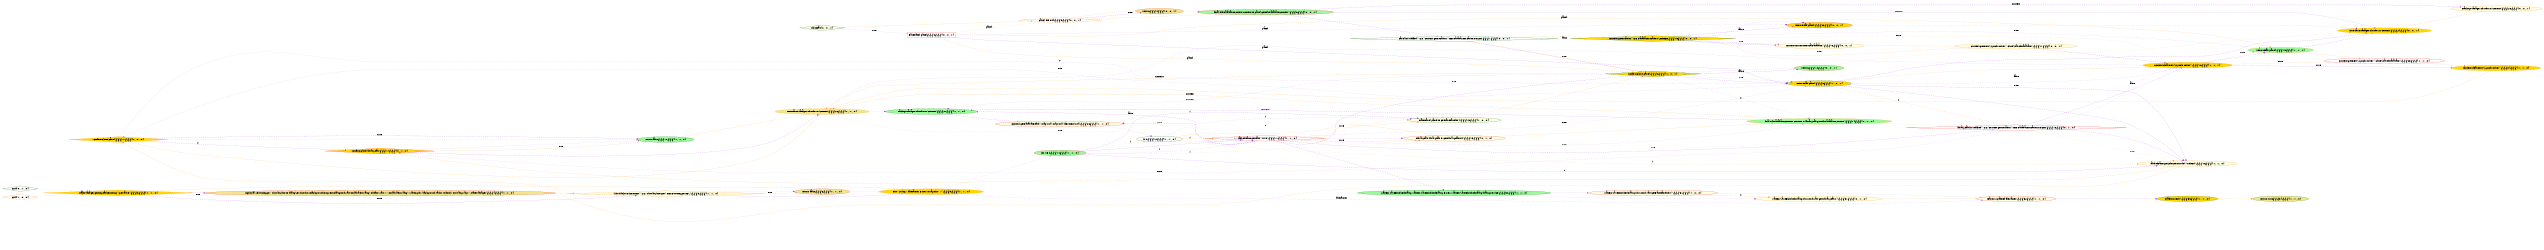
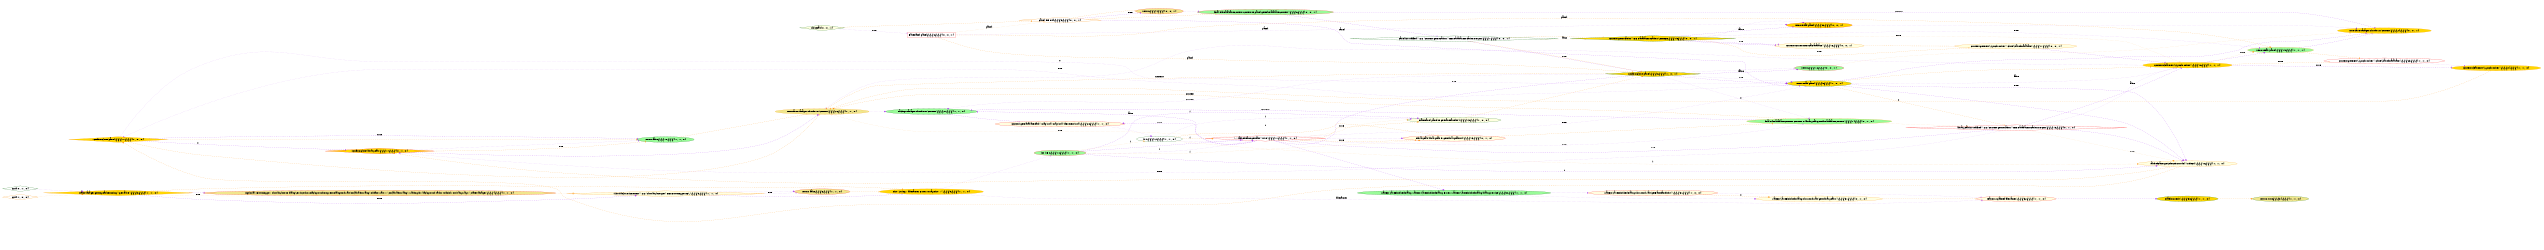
(2496, 9) -> none
(1373, 55) -> (1453, 49)
